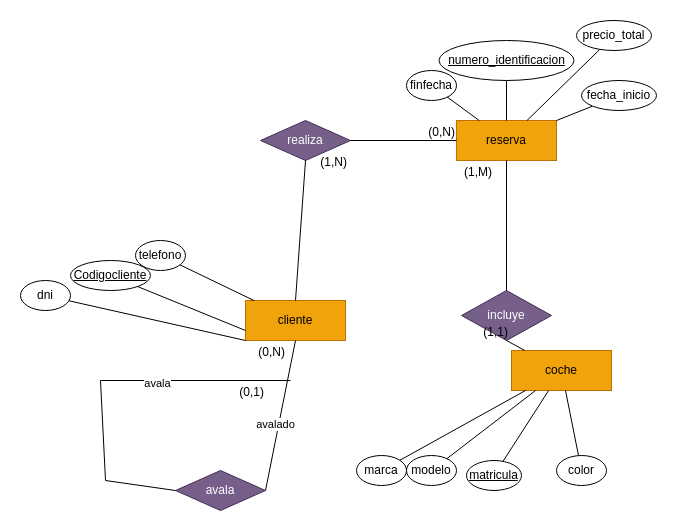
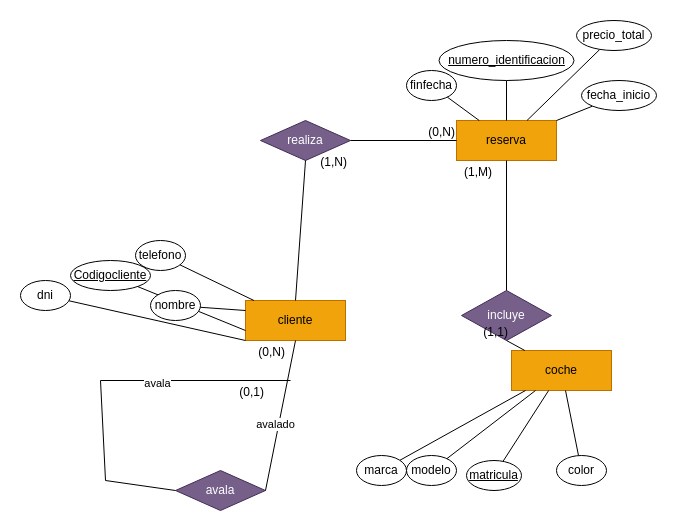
none -> (176, 306)
none -> (223, 309)
